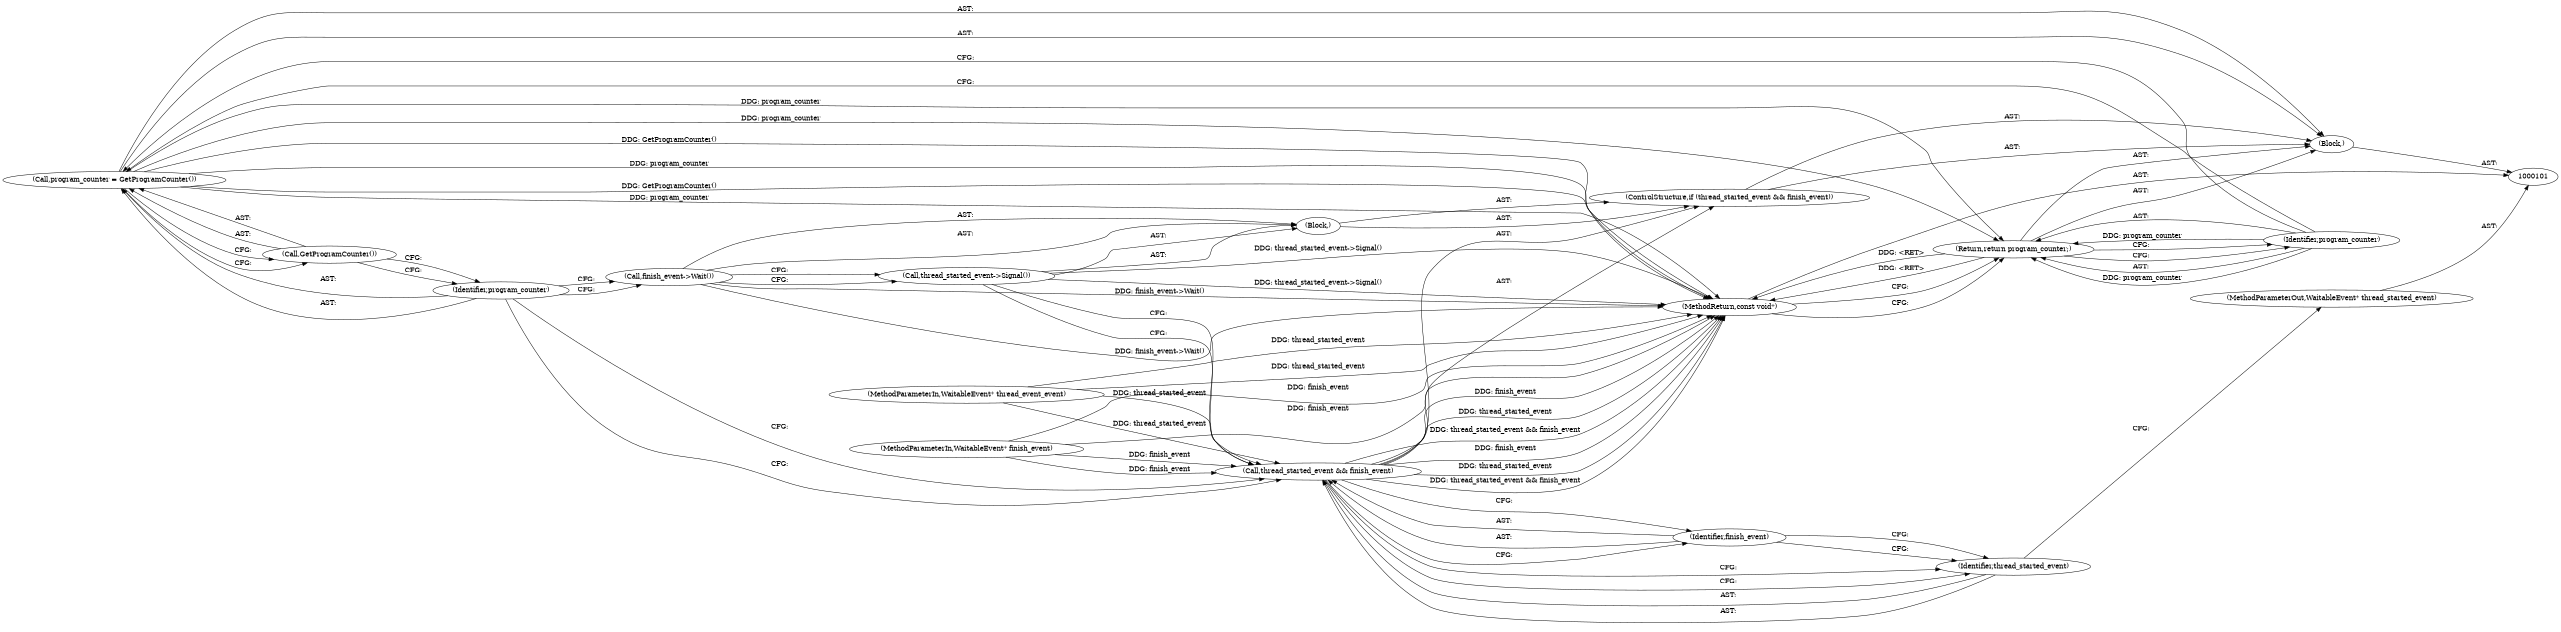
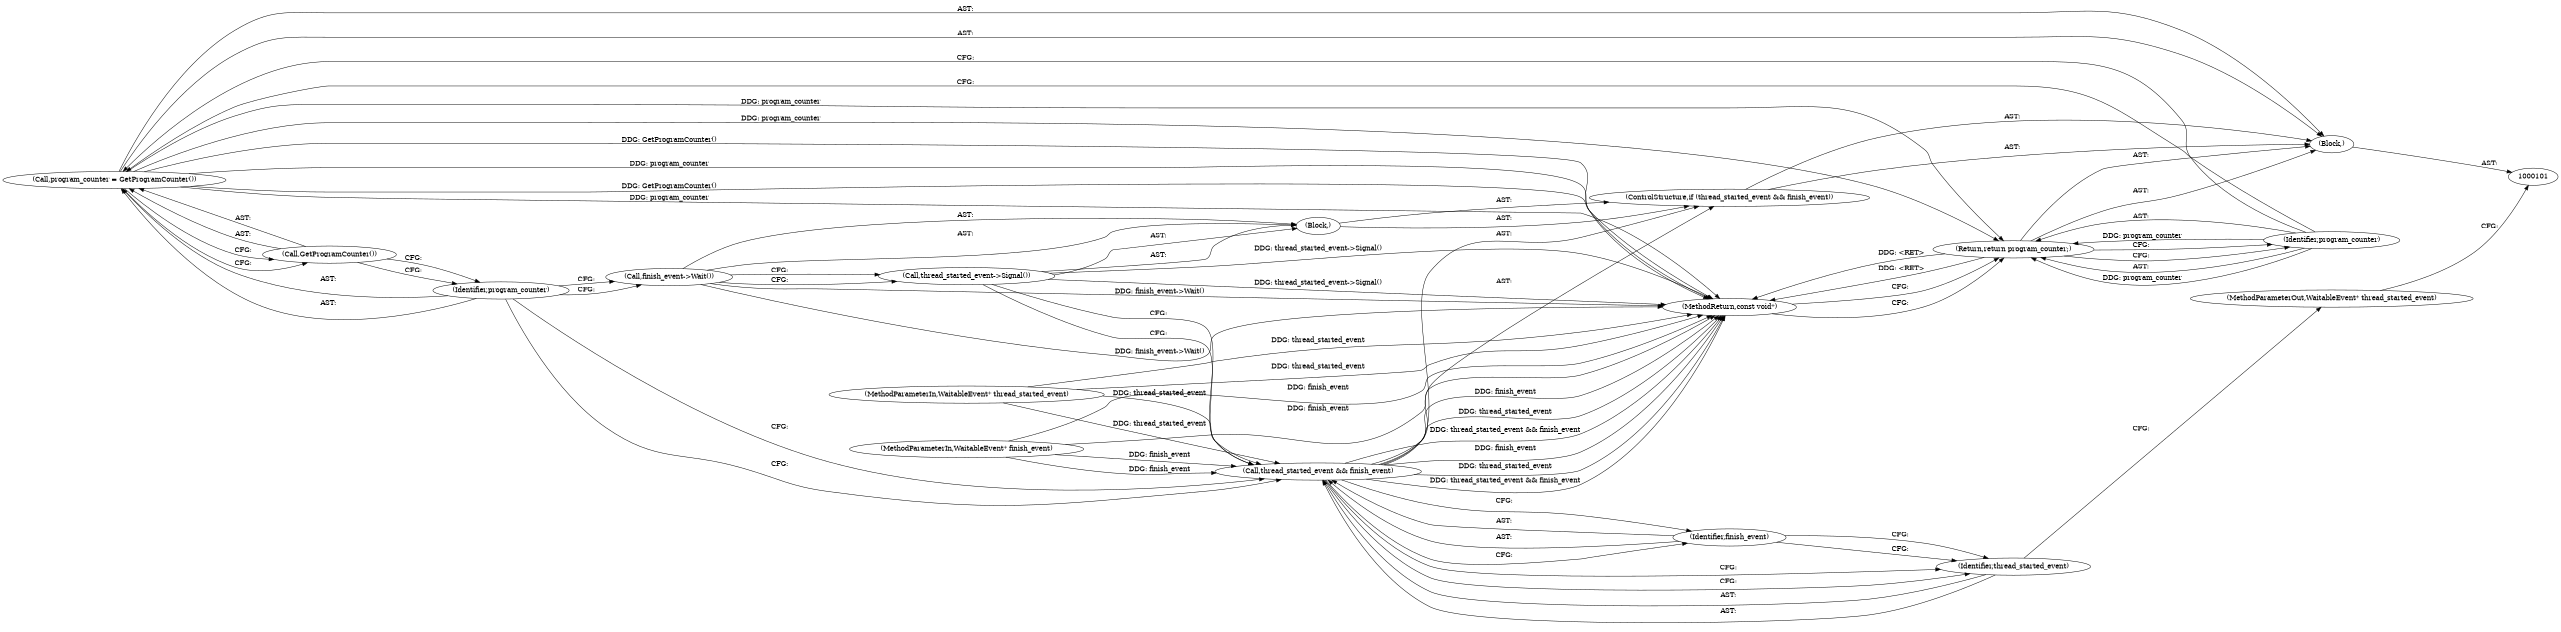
(2117, 186) -> none
(2491, 227) -> (2491, 227)
(967, 395) -> (967, 395)
